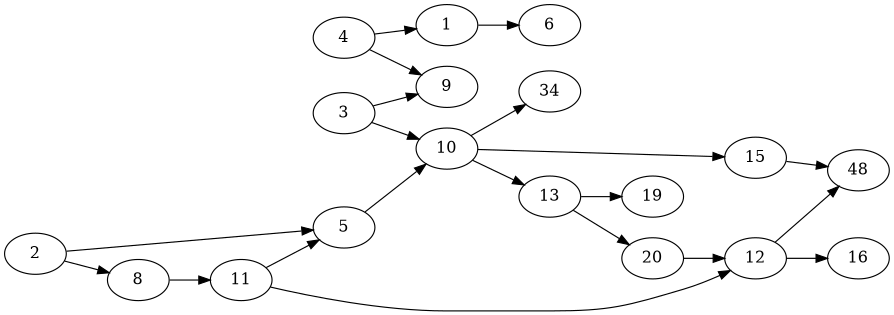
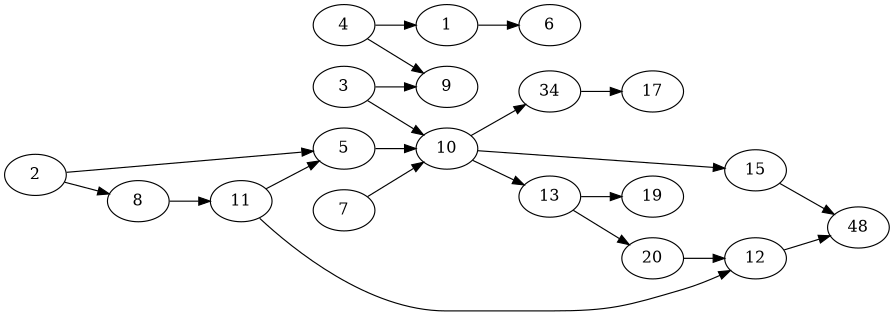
none -> (653, 91)
none -> (344, 210)
(858, 258) -> none
